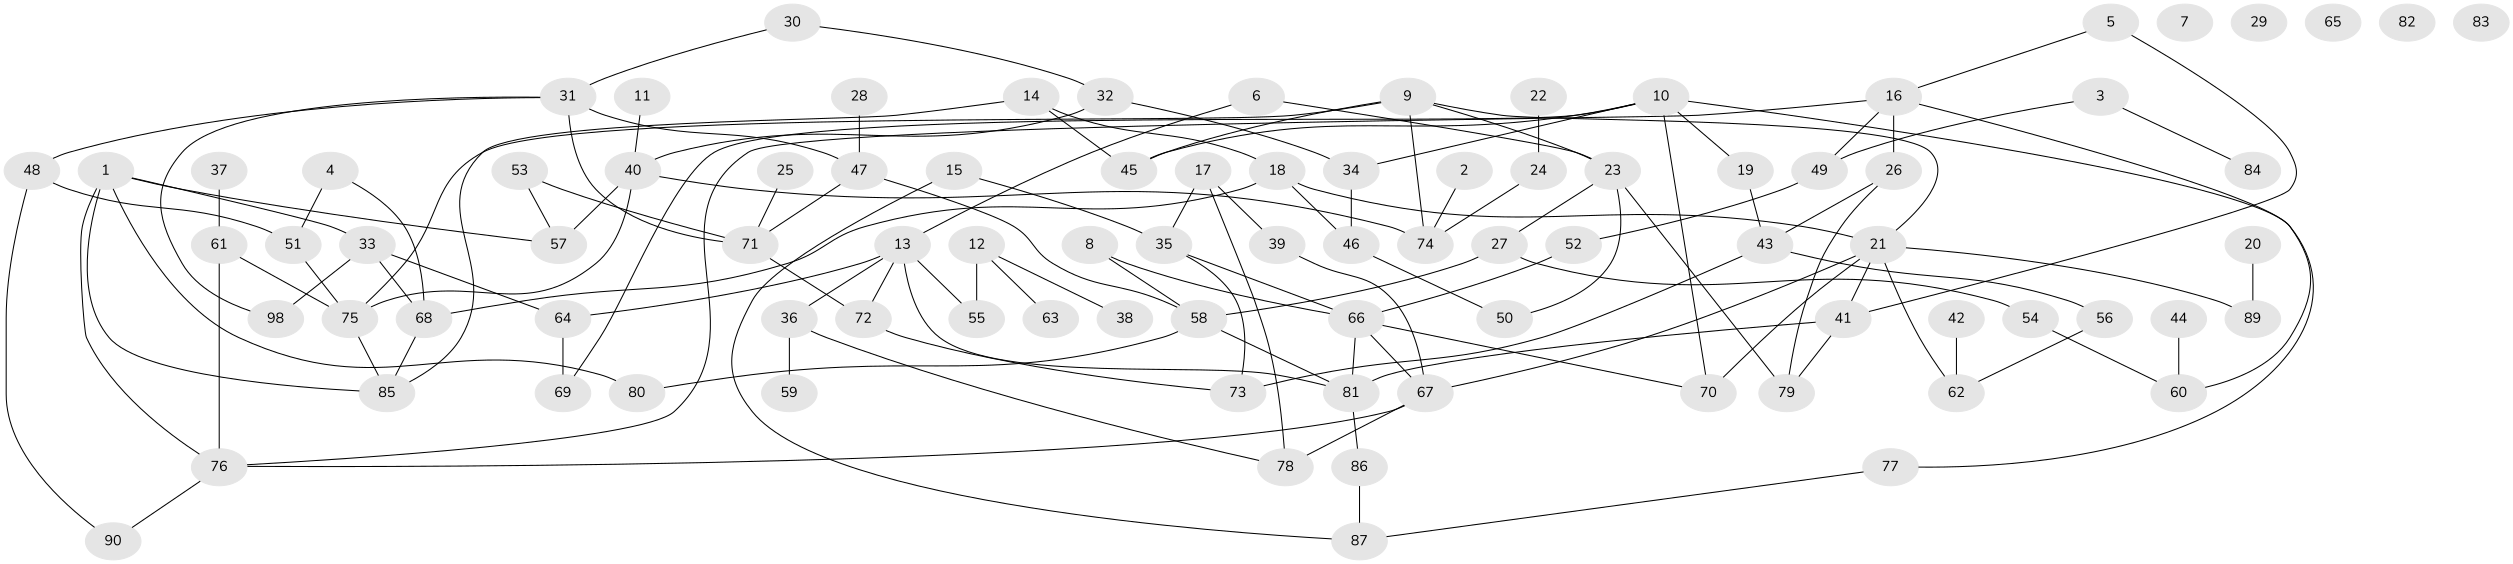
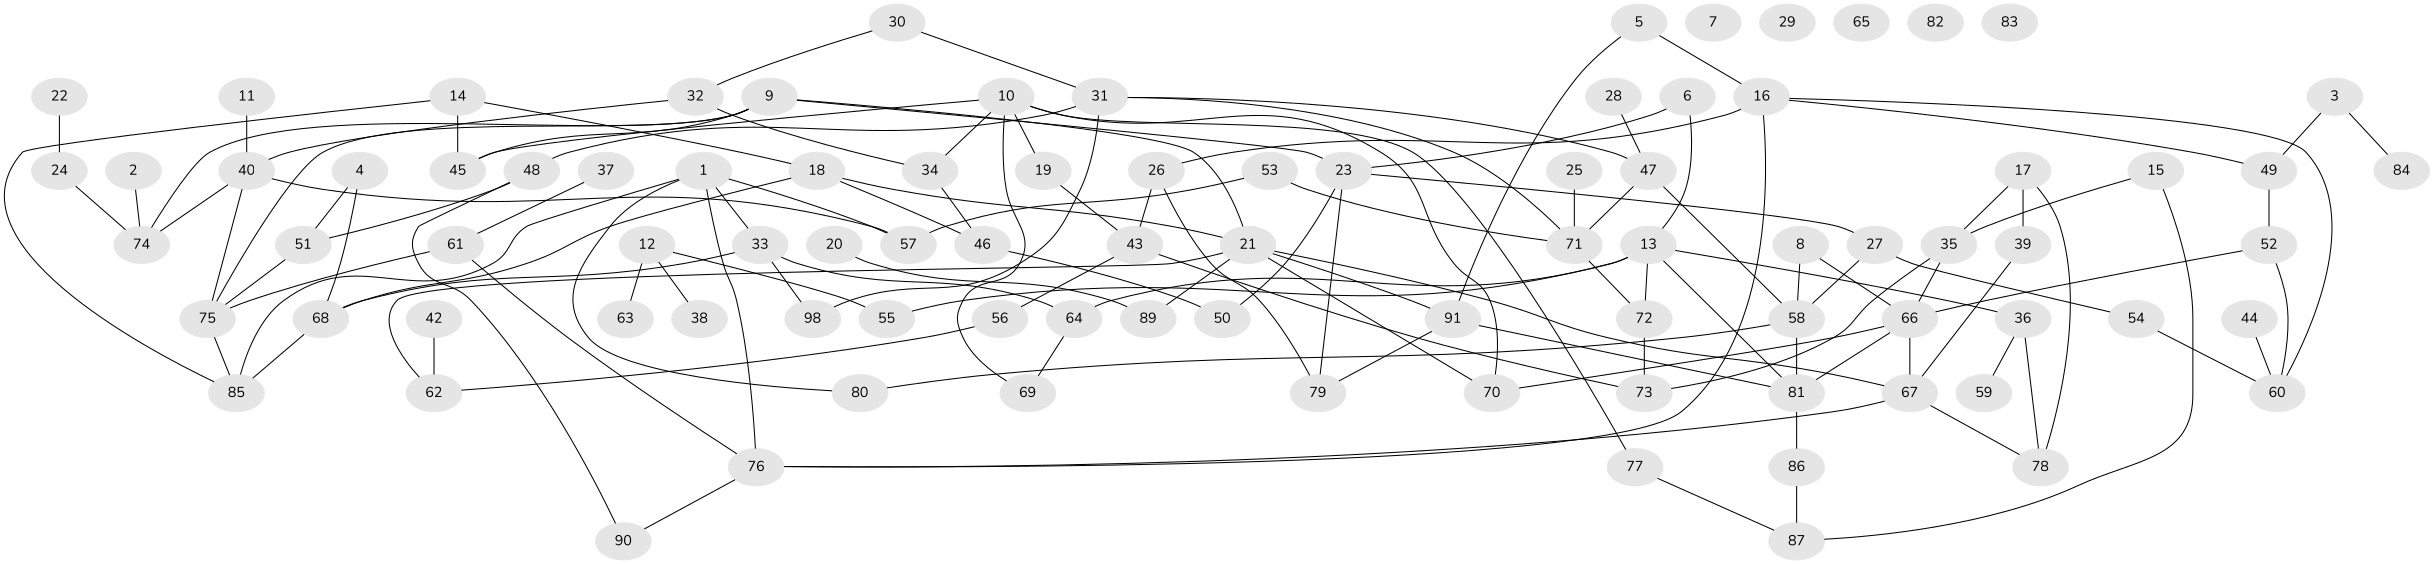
(1843, 319) -> (1453, 319)
none -> (2288, 319)
